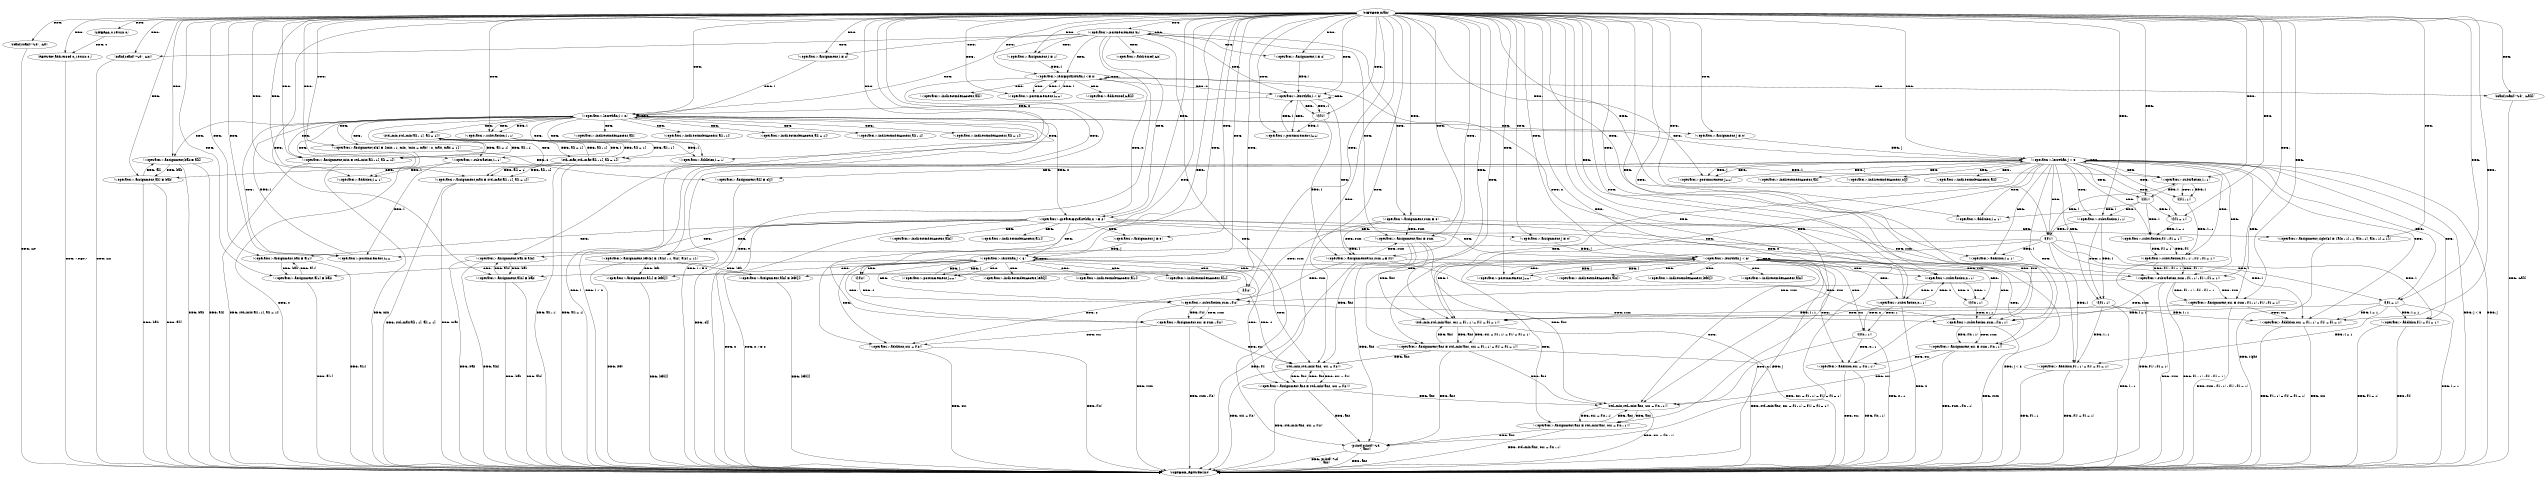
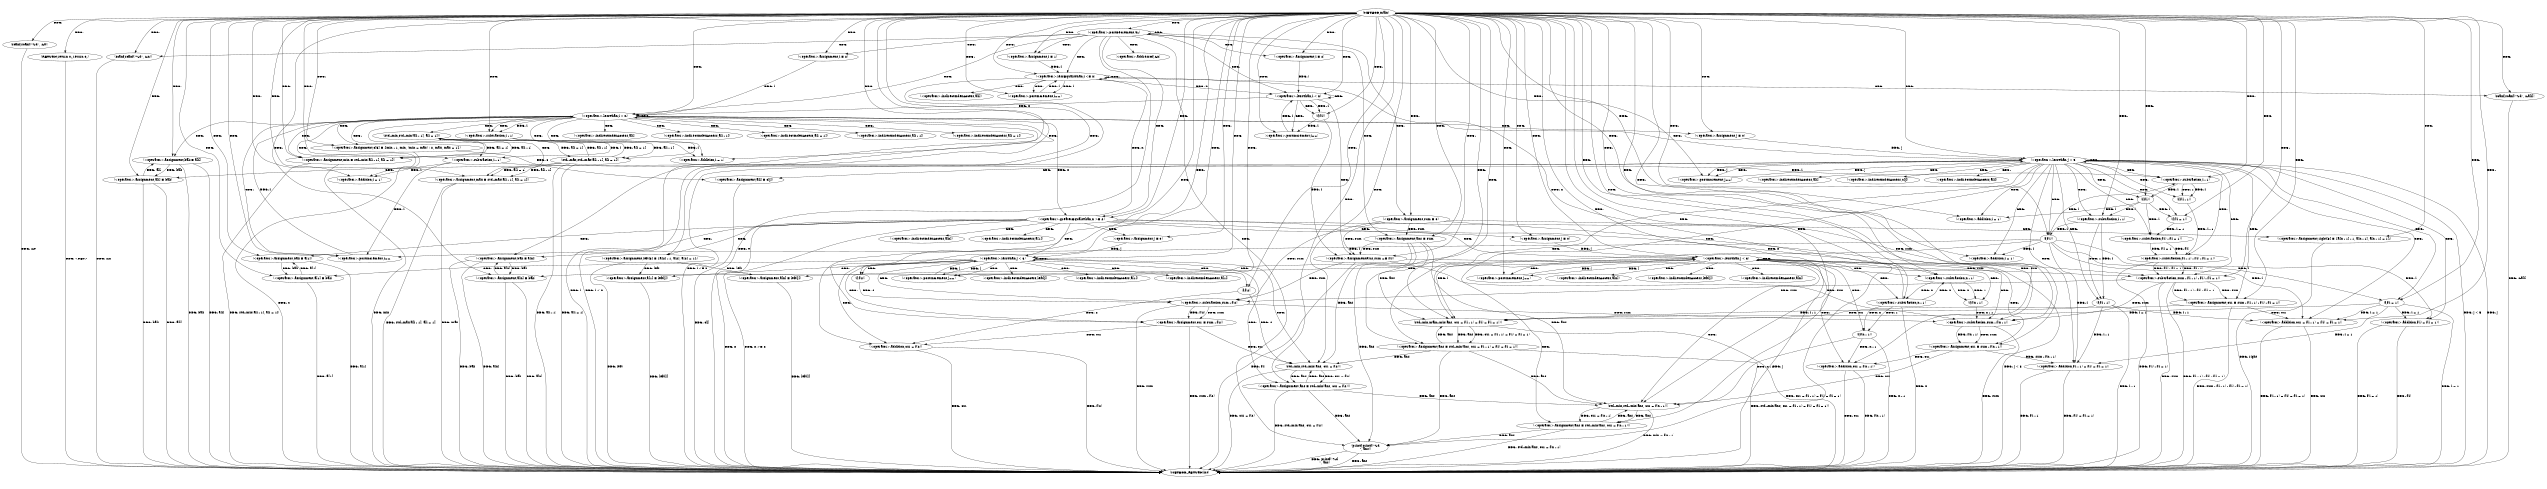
(112, 33) -> none
(65, 57) -> (65, 57)
(1110, 96) -> none
(1383, 250) -> (1367, 245)
(1458, 323) -> (1458, 323)
(1659, 436) -> (1659, 436)
(1637, 470) -> (2018, 357)
